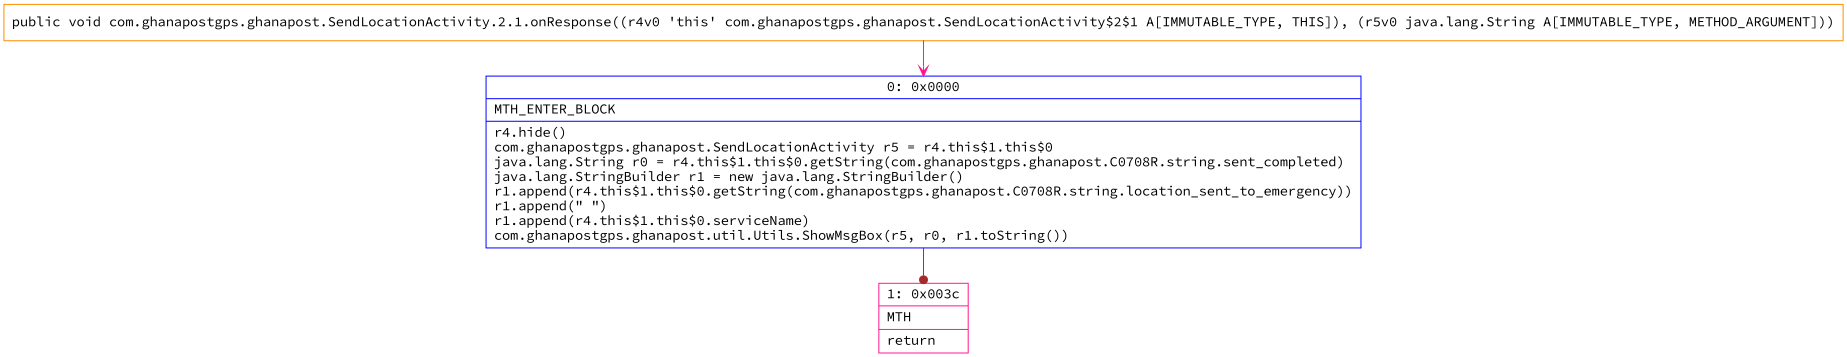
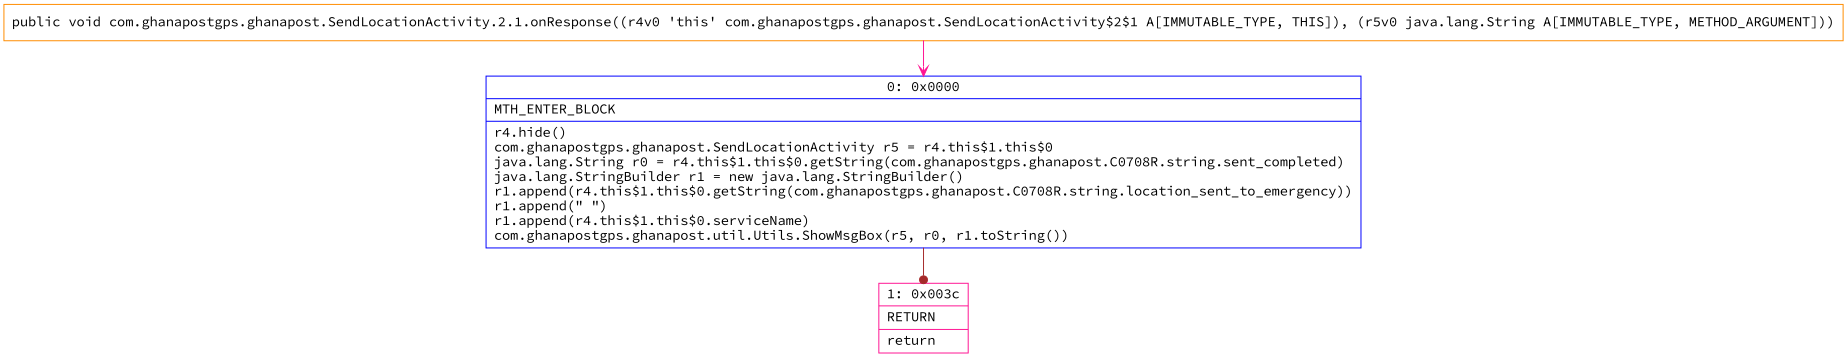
(899, 317) -> (911, 317)
